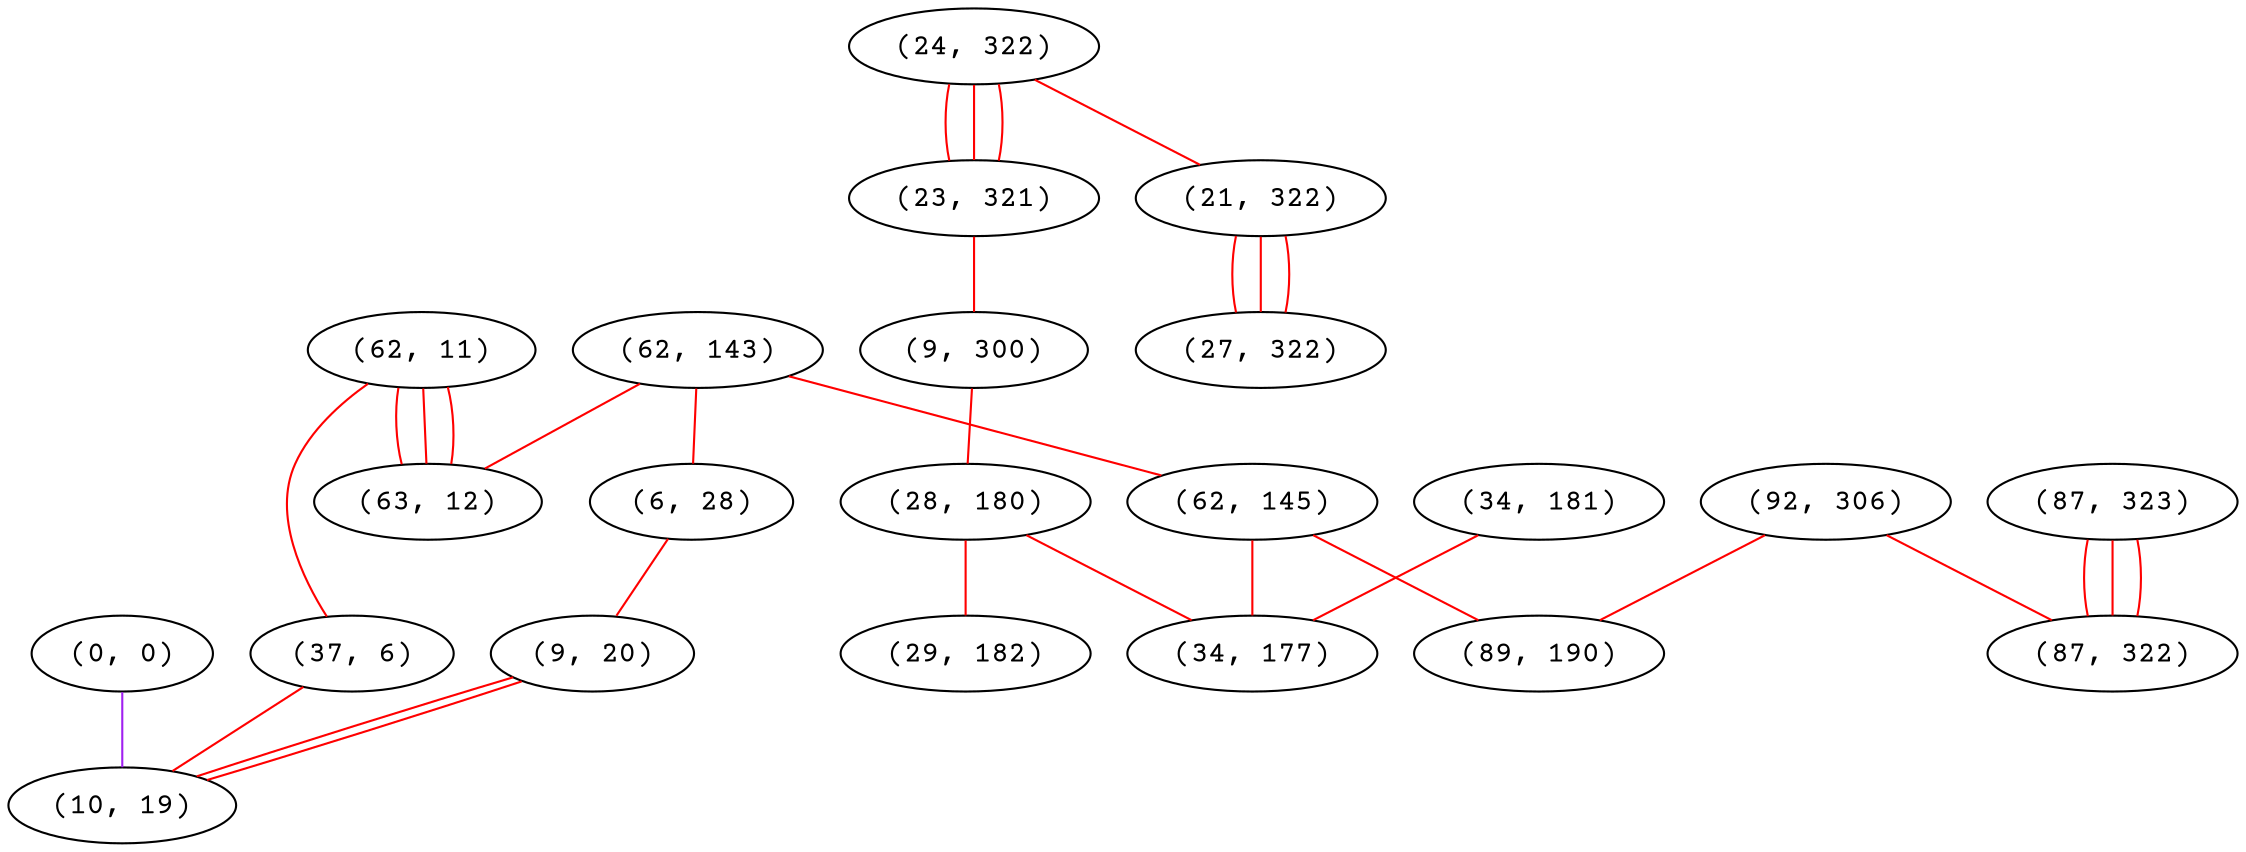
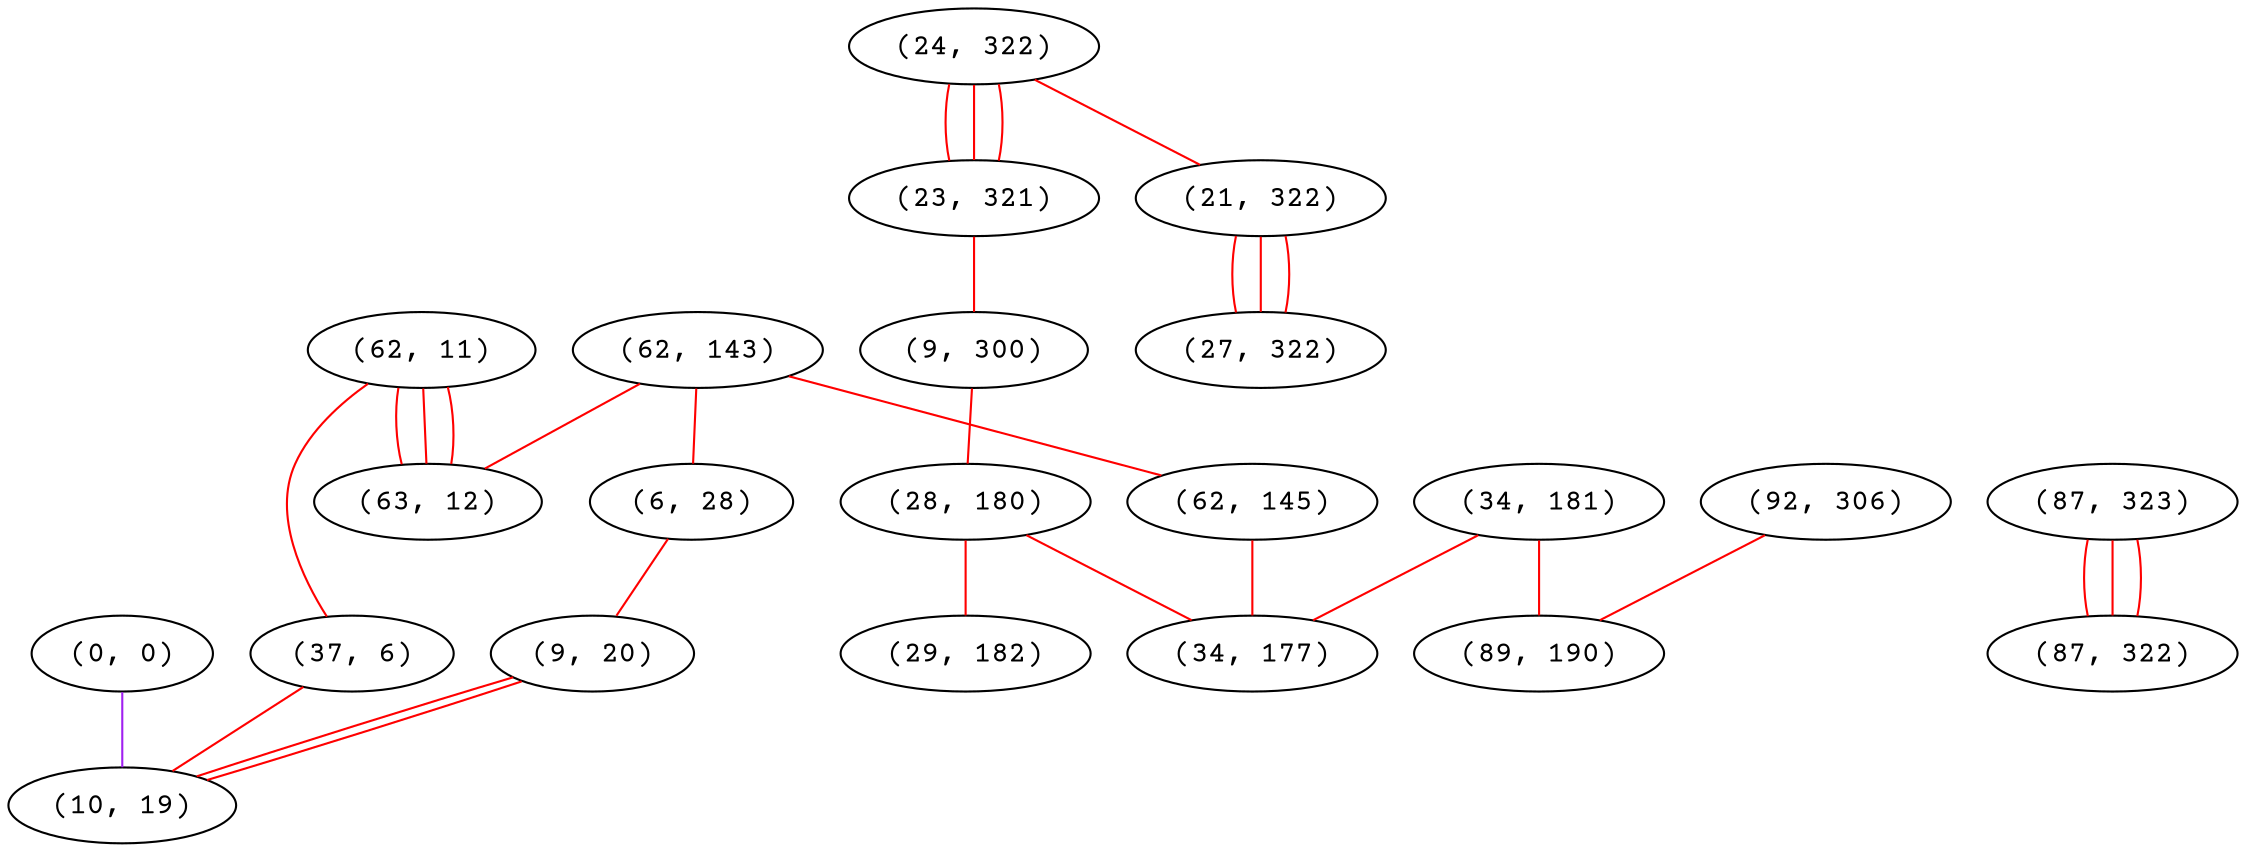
(1379, 569) -> (1539, 578)
(1969, 578) -> none
